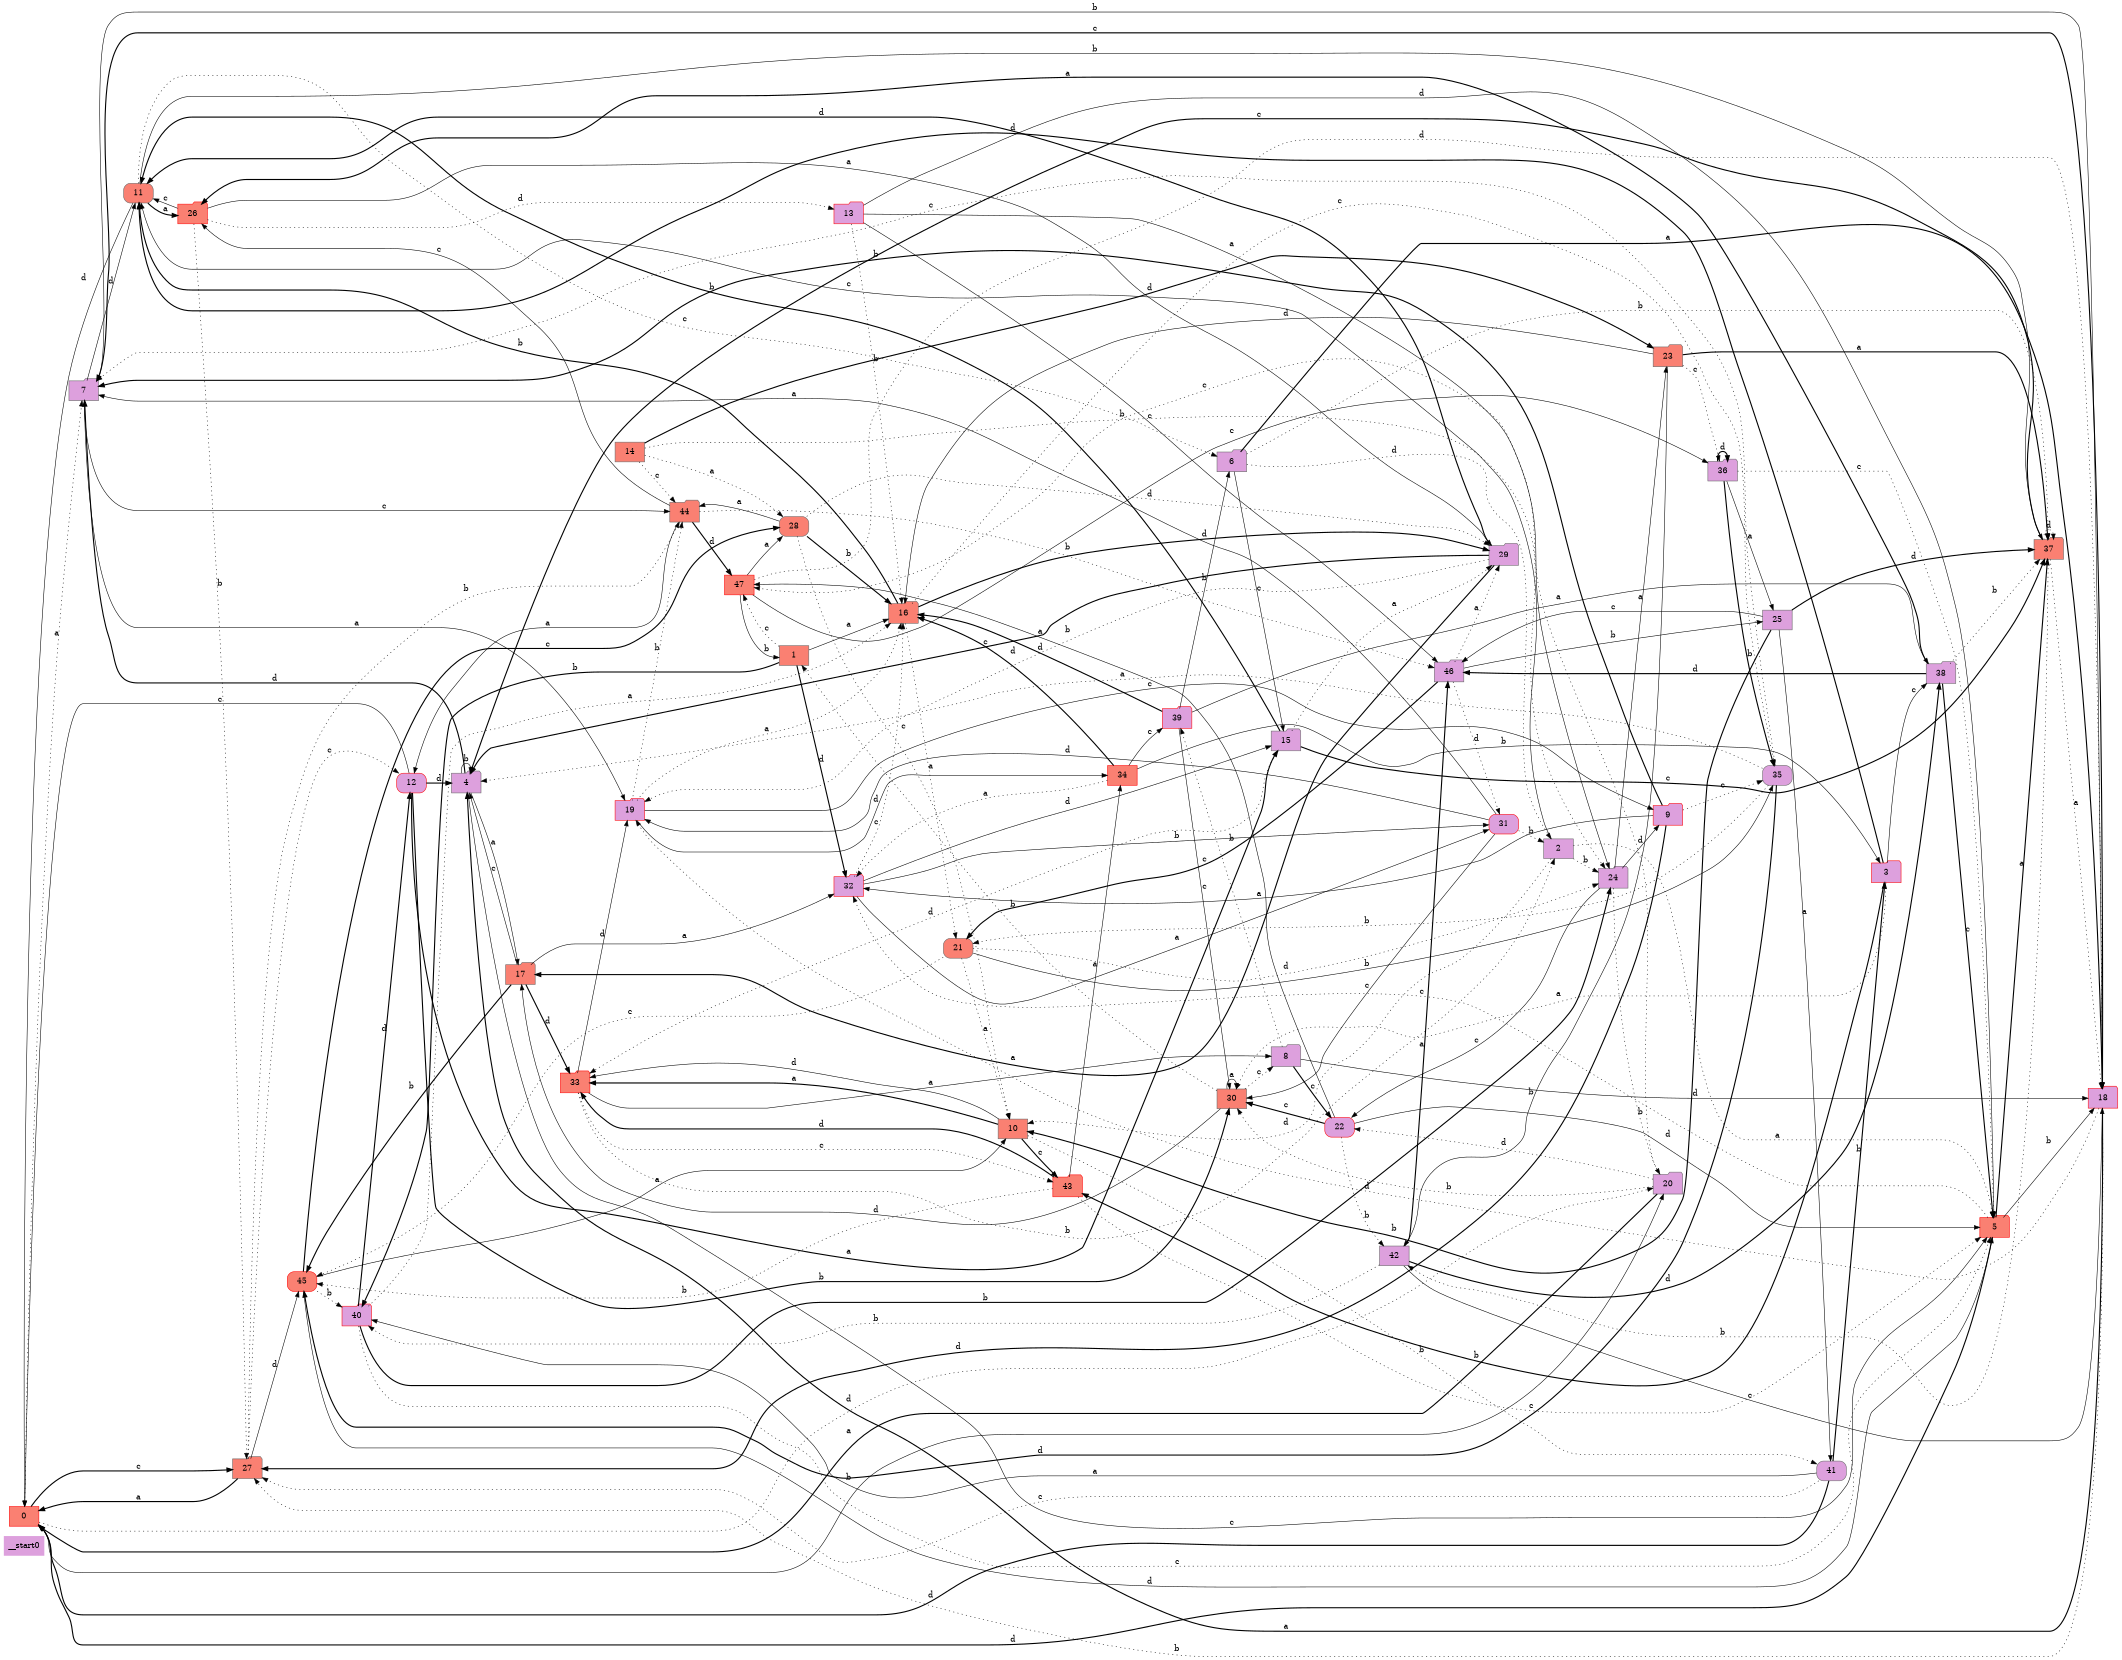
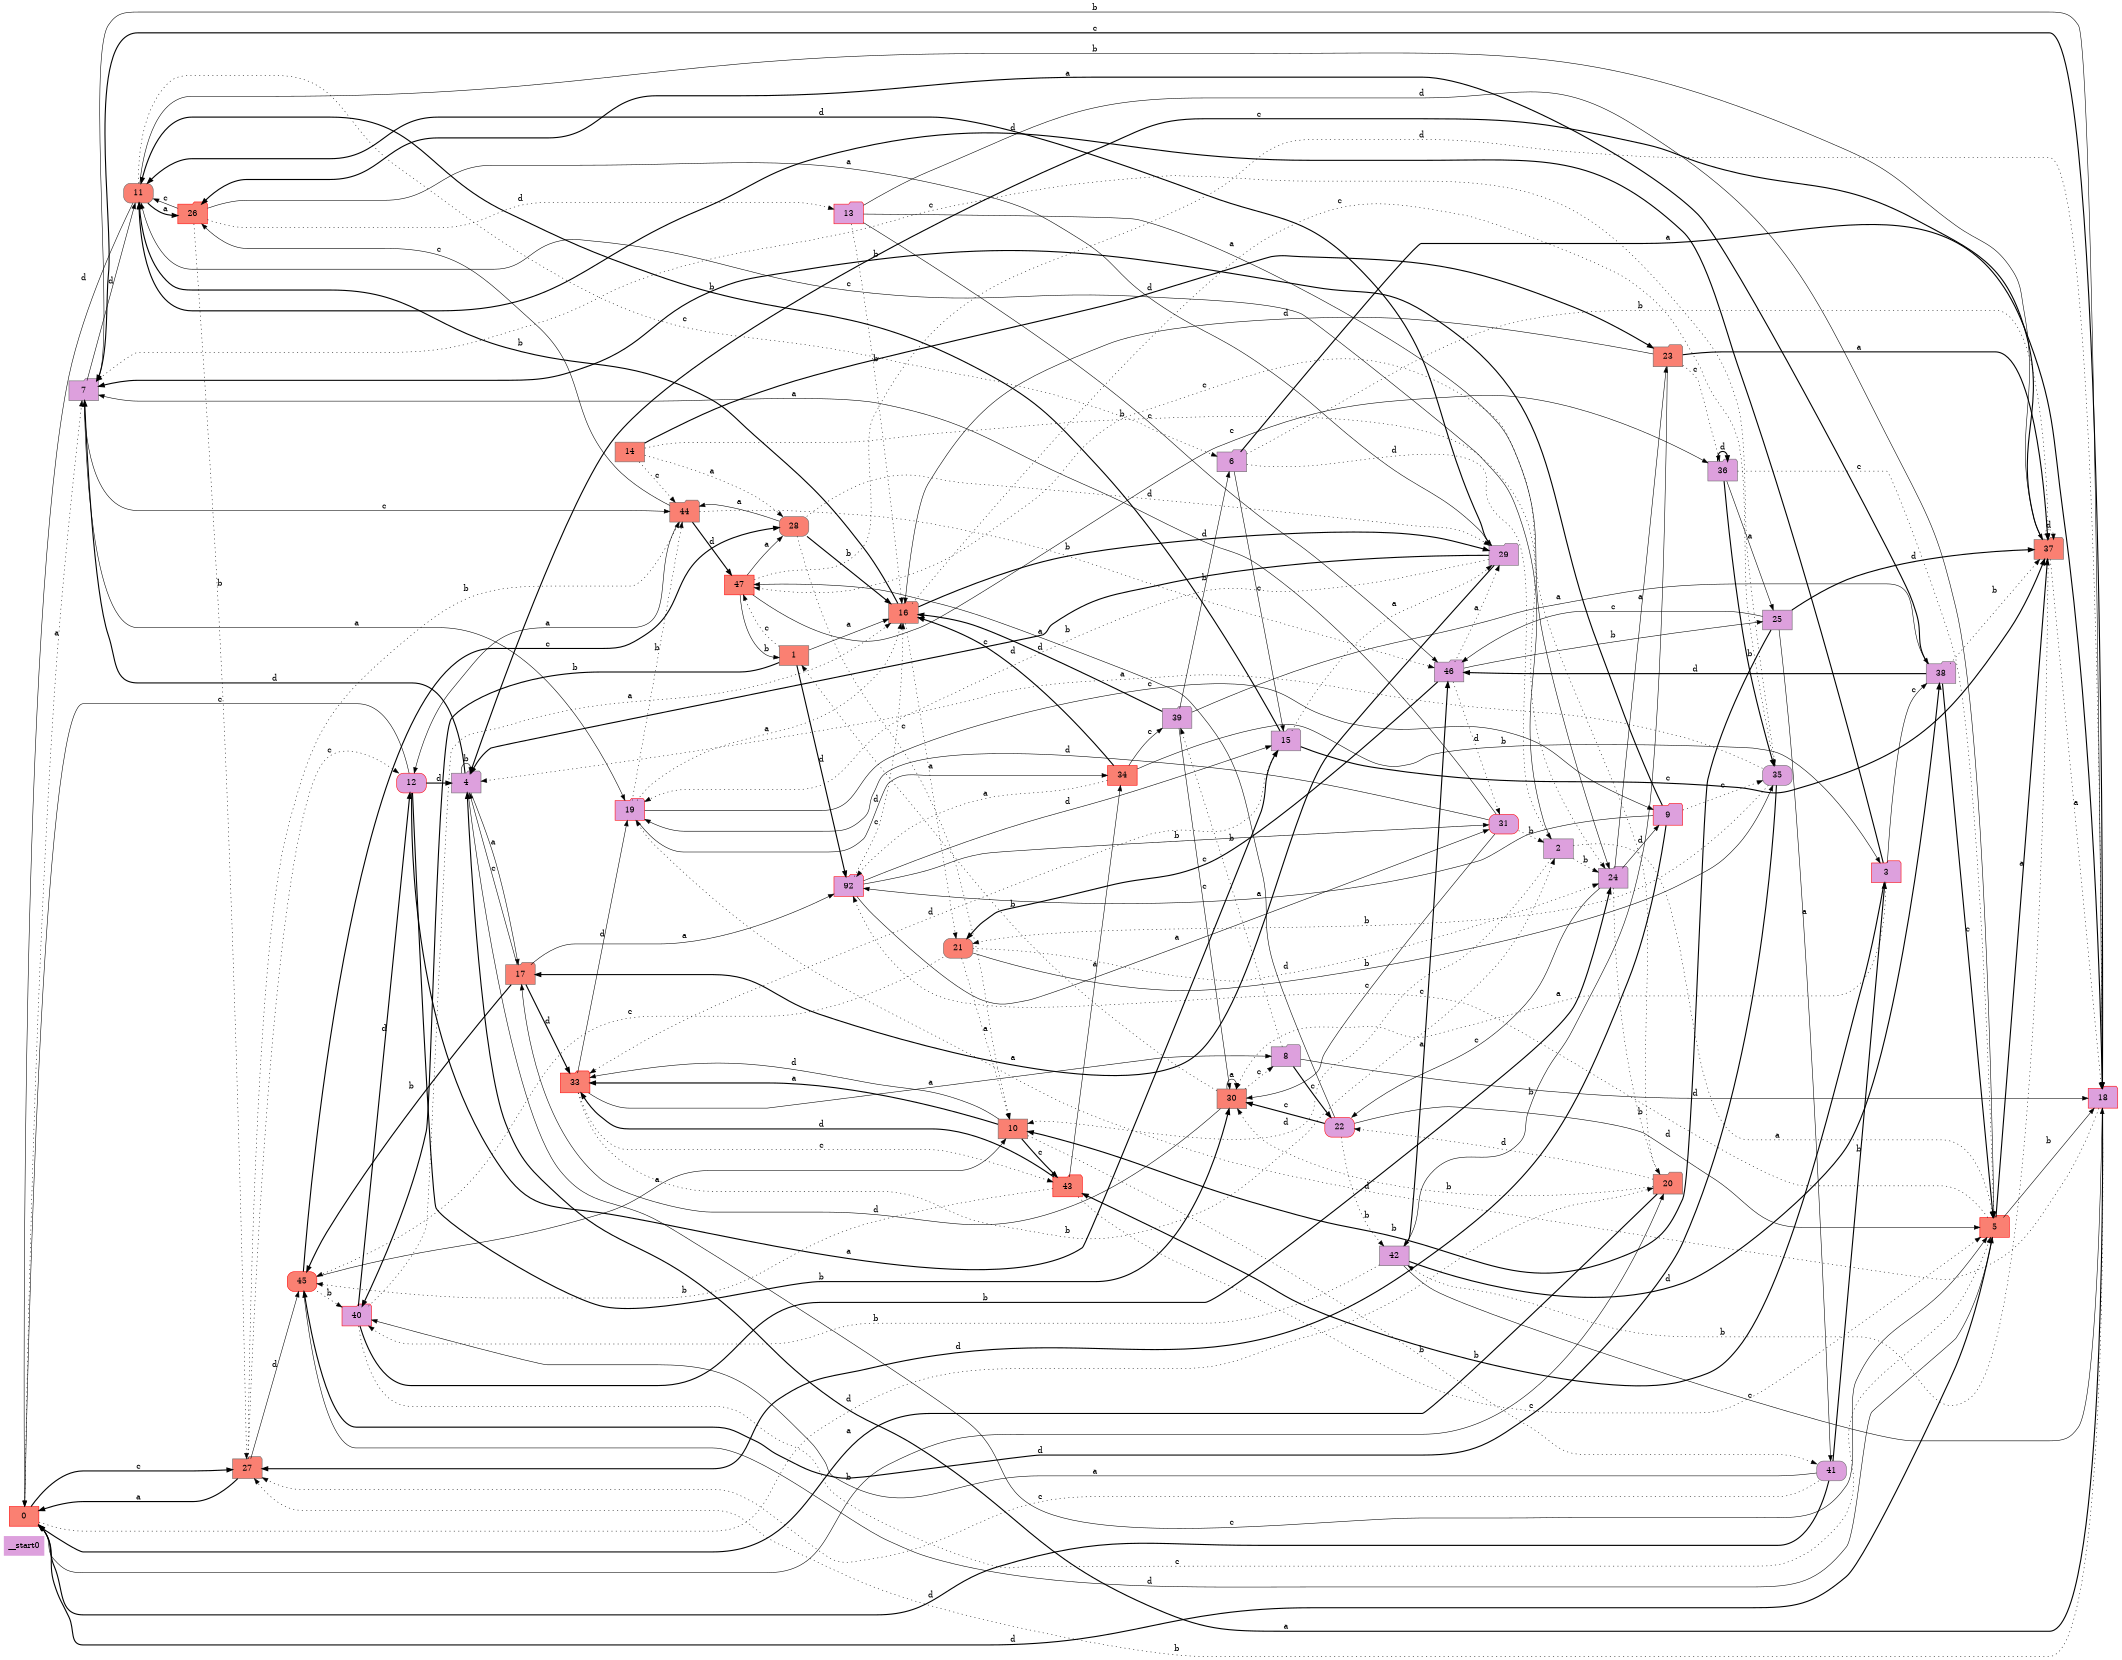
(1177, 719) -> (1177, 719)
(849, 886) -> (849, 886)
(1668, 1184) -> (1668, 1184)
